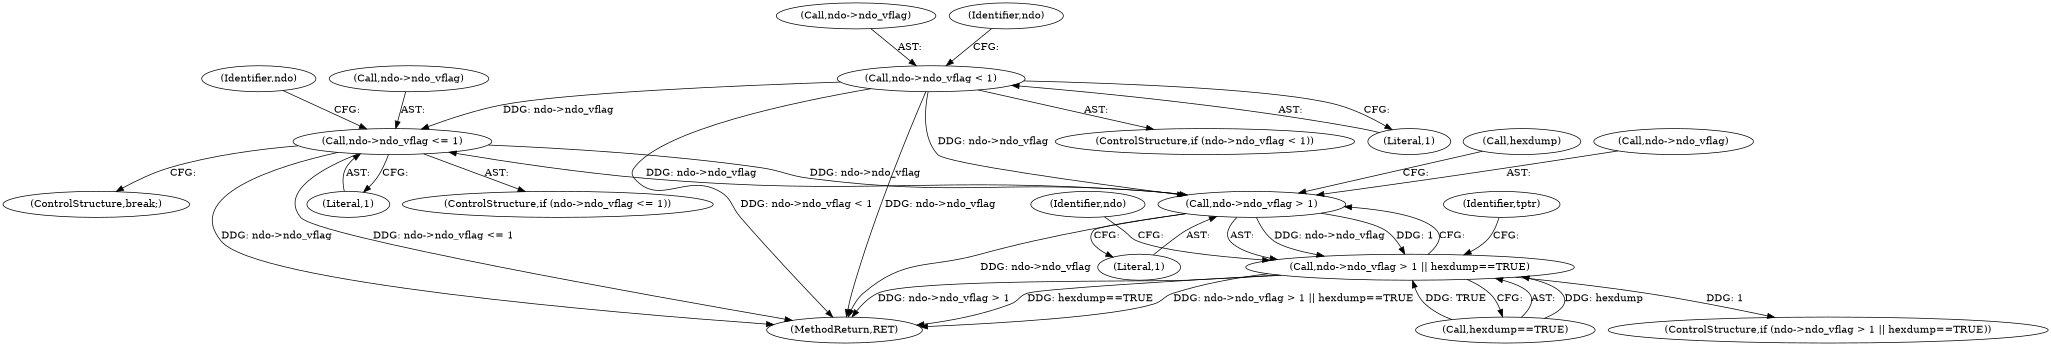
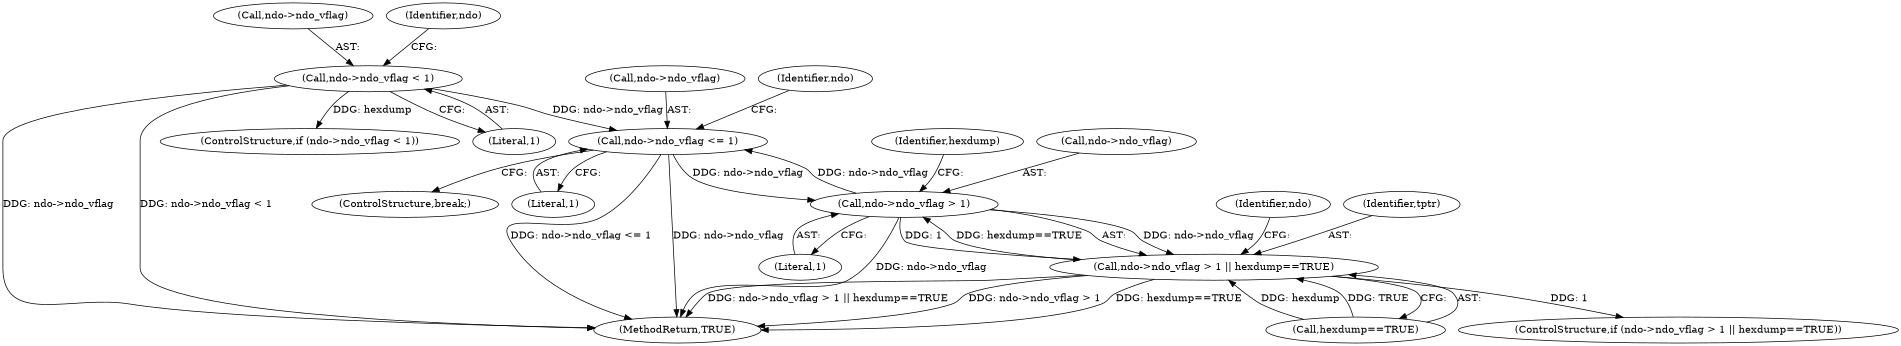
(1098, 110) -> (372, 110)
(1522, 142) -> (948, 142)
(1024, 173) -> none
(558, 204) -> none
(1454, 236) -> (1019, 236)
(1508, 236) -> (1342, 236)
(844, 330) -> (677, 330)
